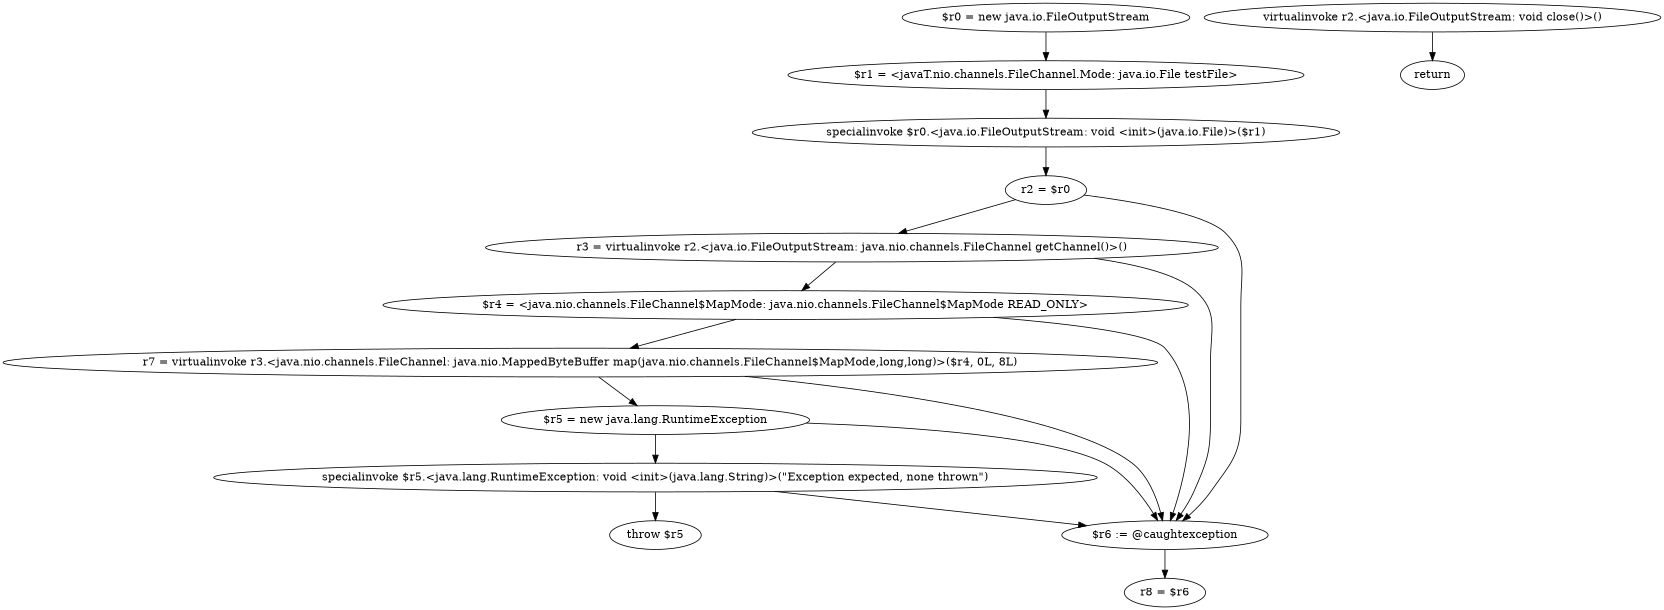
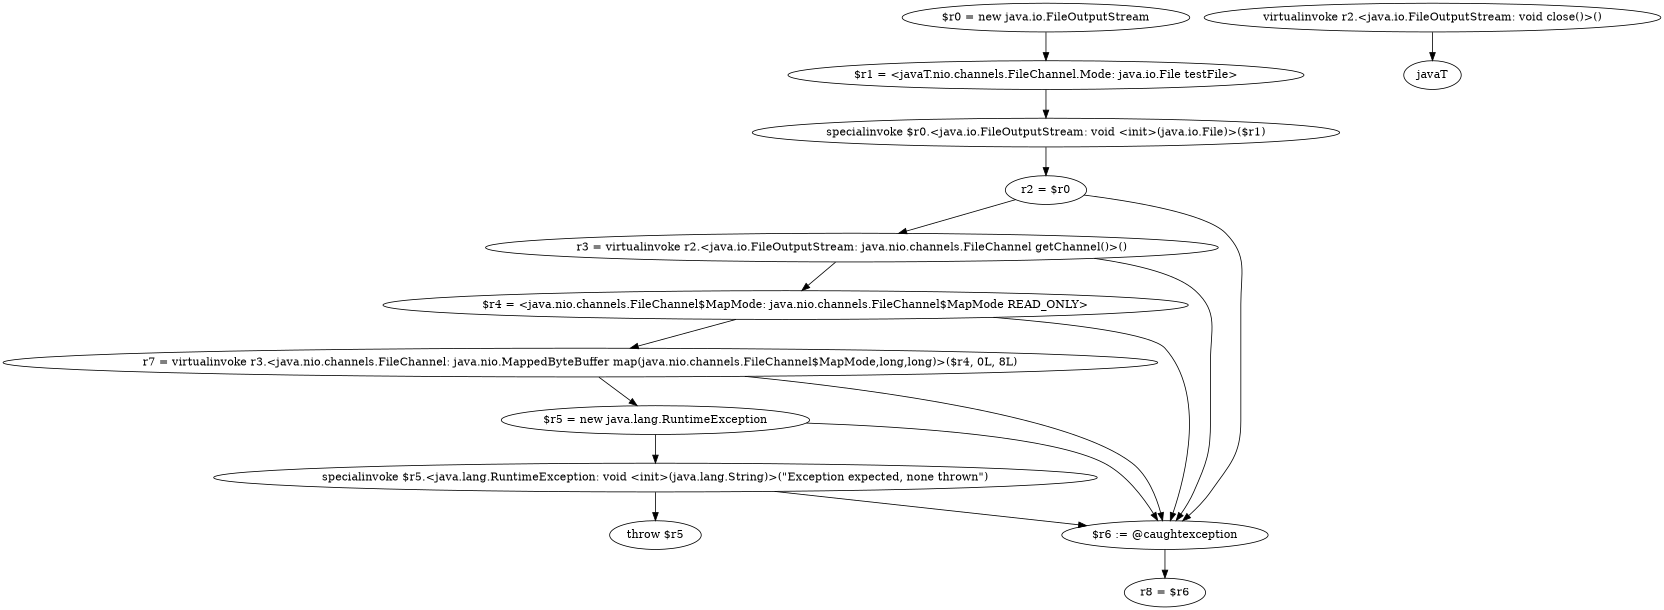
(1432, 75) -> (1432, 75)
